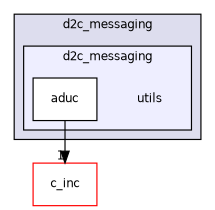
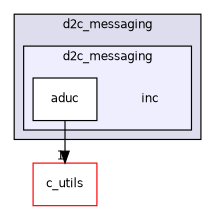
(150, 99) -> (150, 99)
(65, 184) -> (65, 184)
